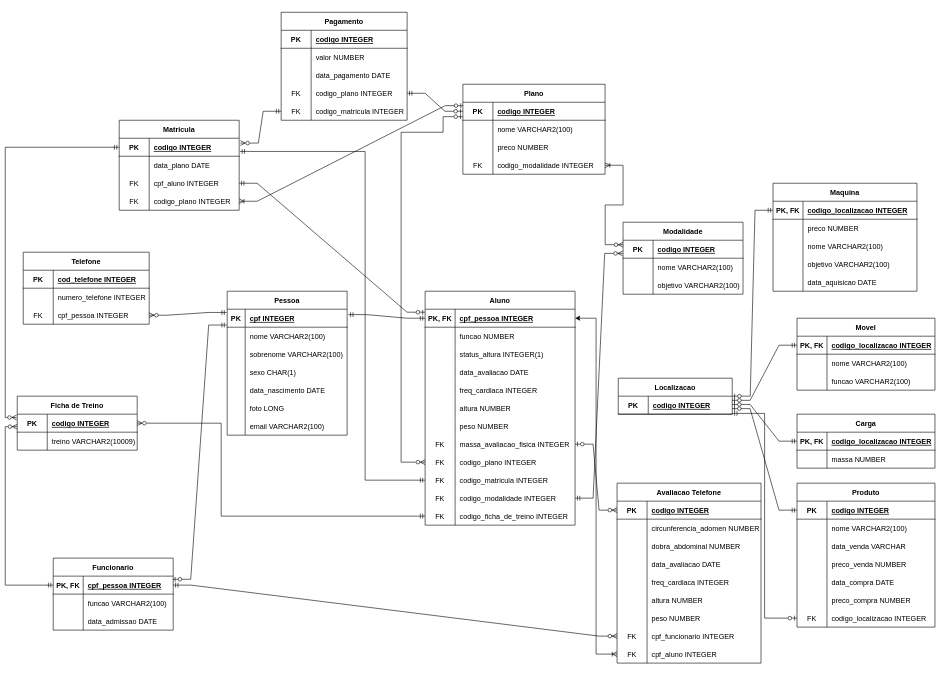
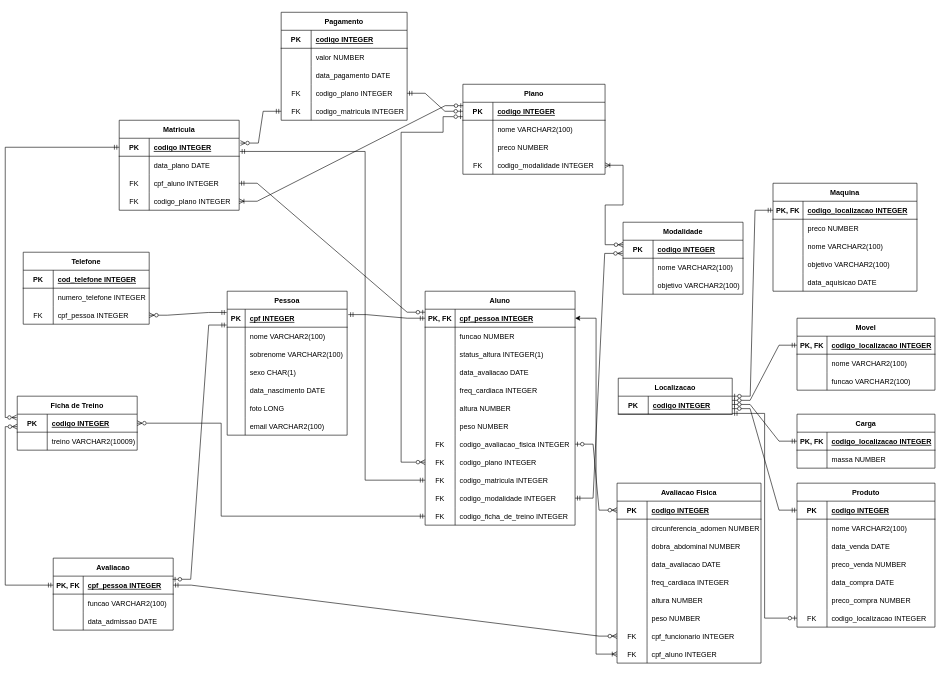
(515, 445) -> (516, 445)
(689, 493) -> (689, 493)
(867, 547) -> (861, 547)
(113, 568) -> (113, 568)
